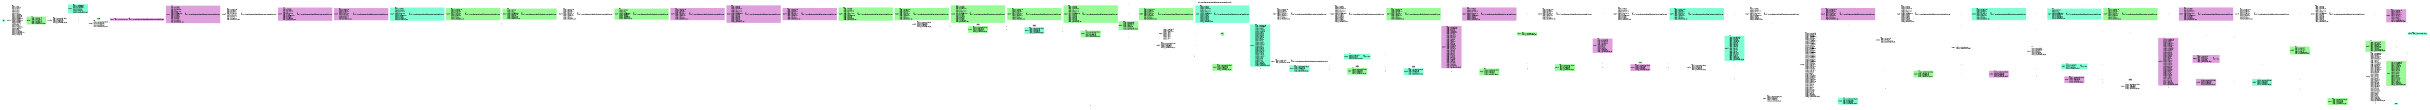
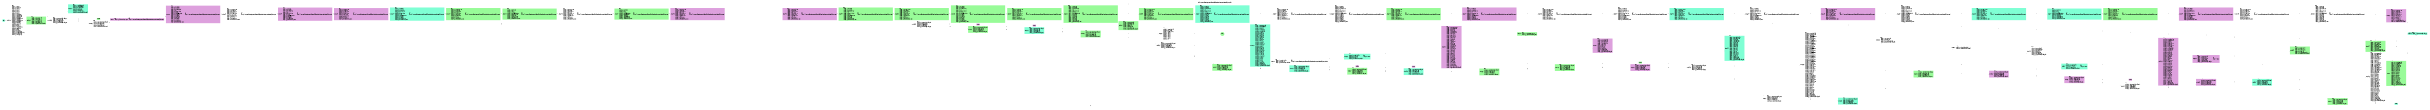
(754, 14) -> none
